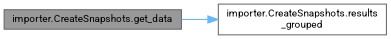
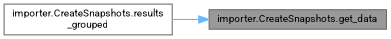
(195, 19) -> (185, 19)
